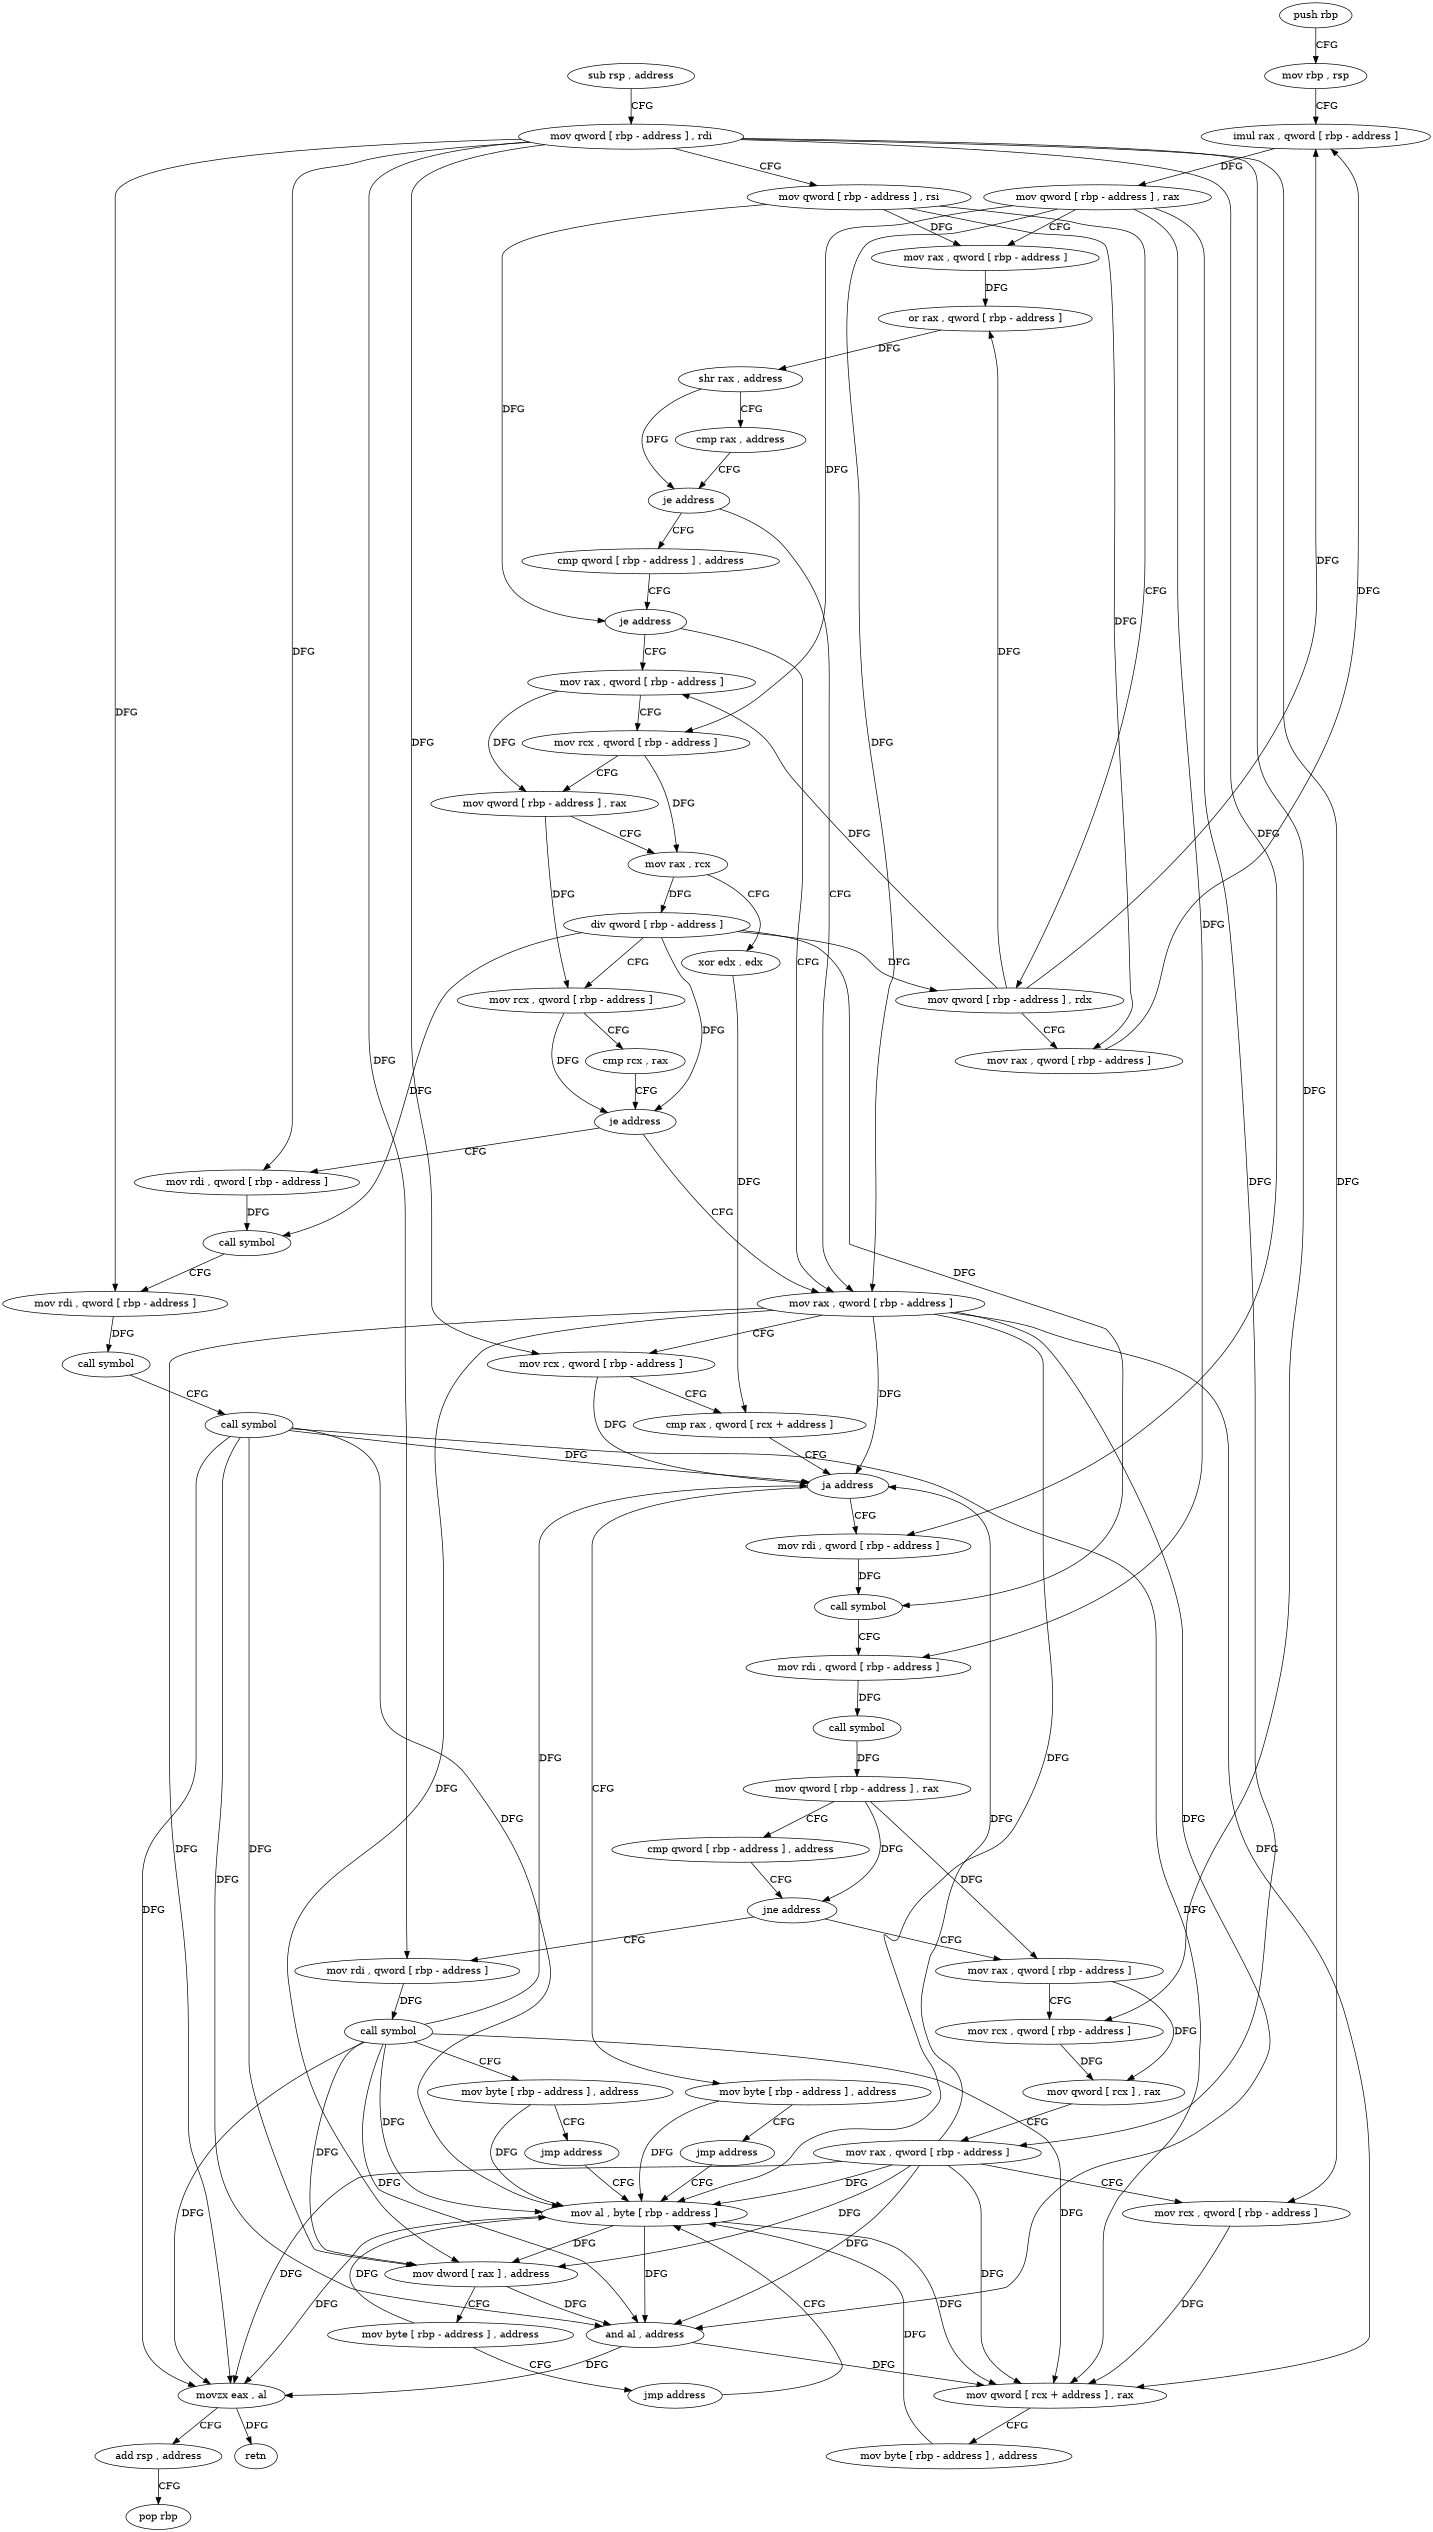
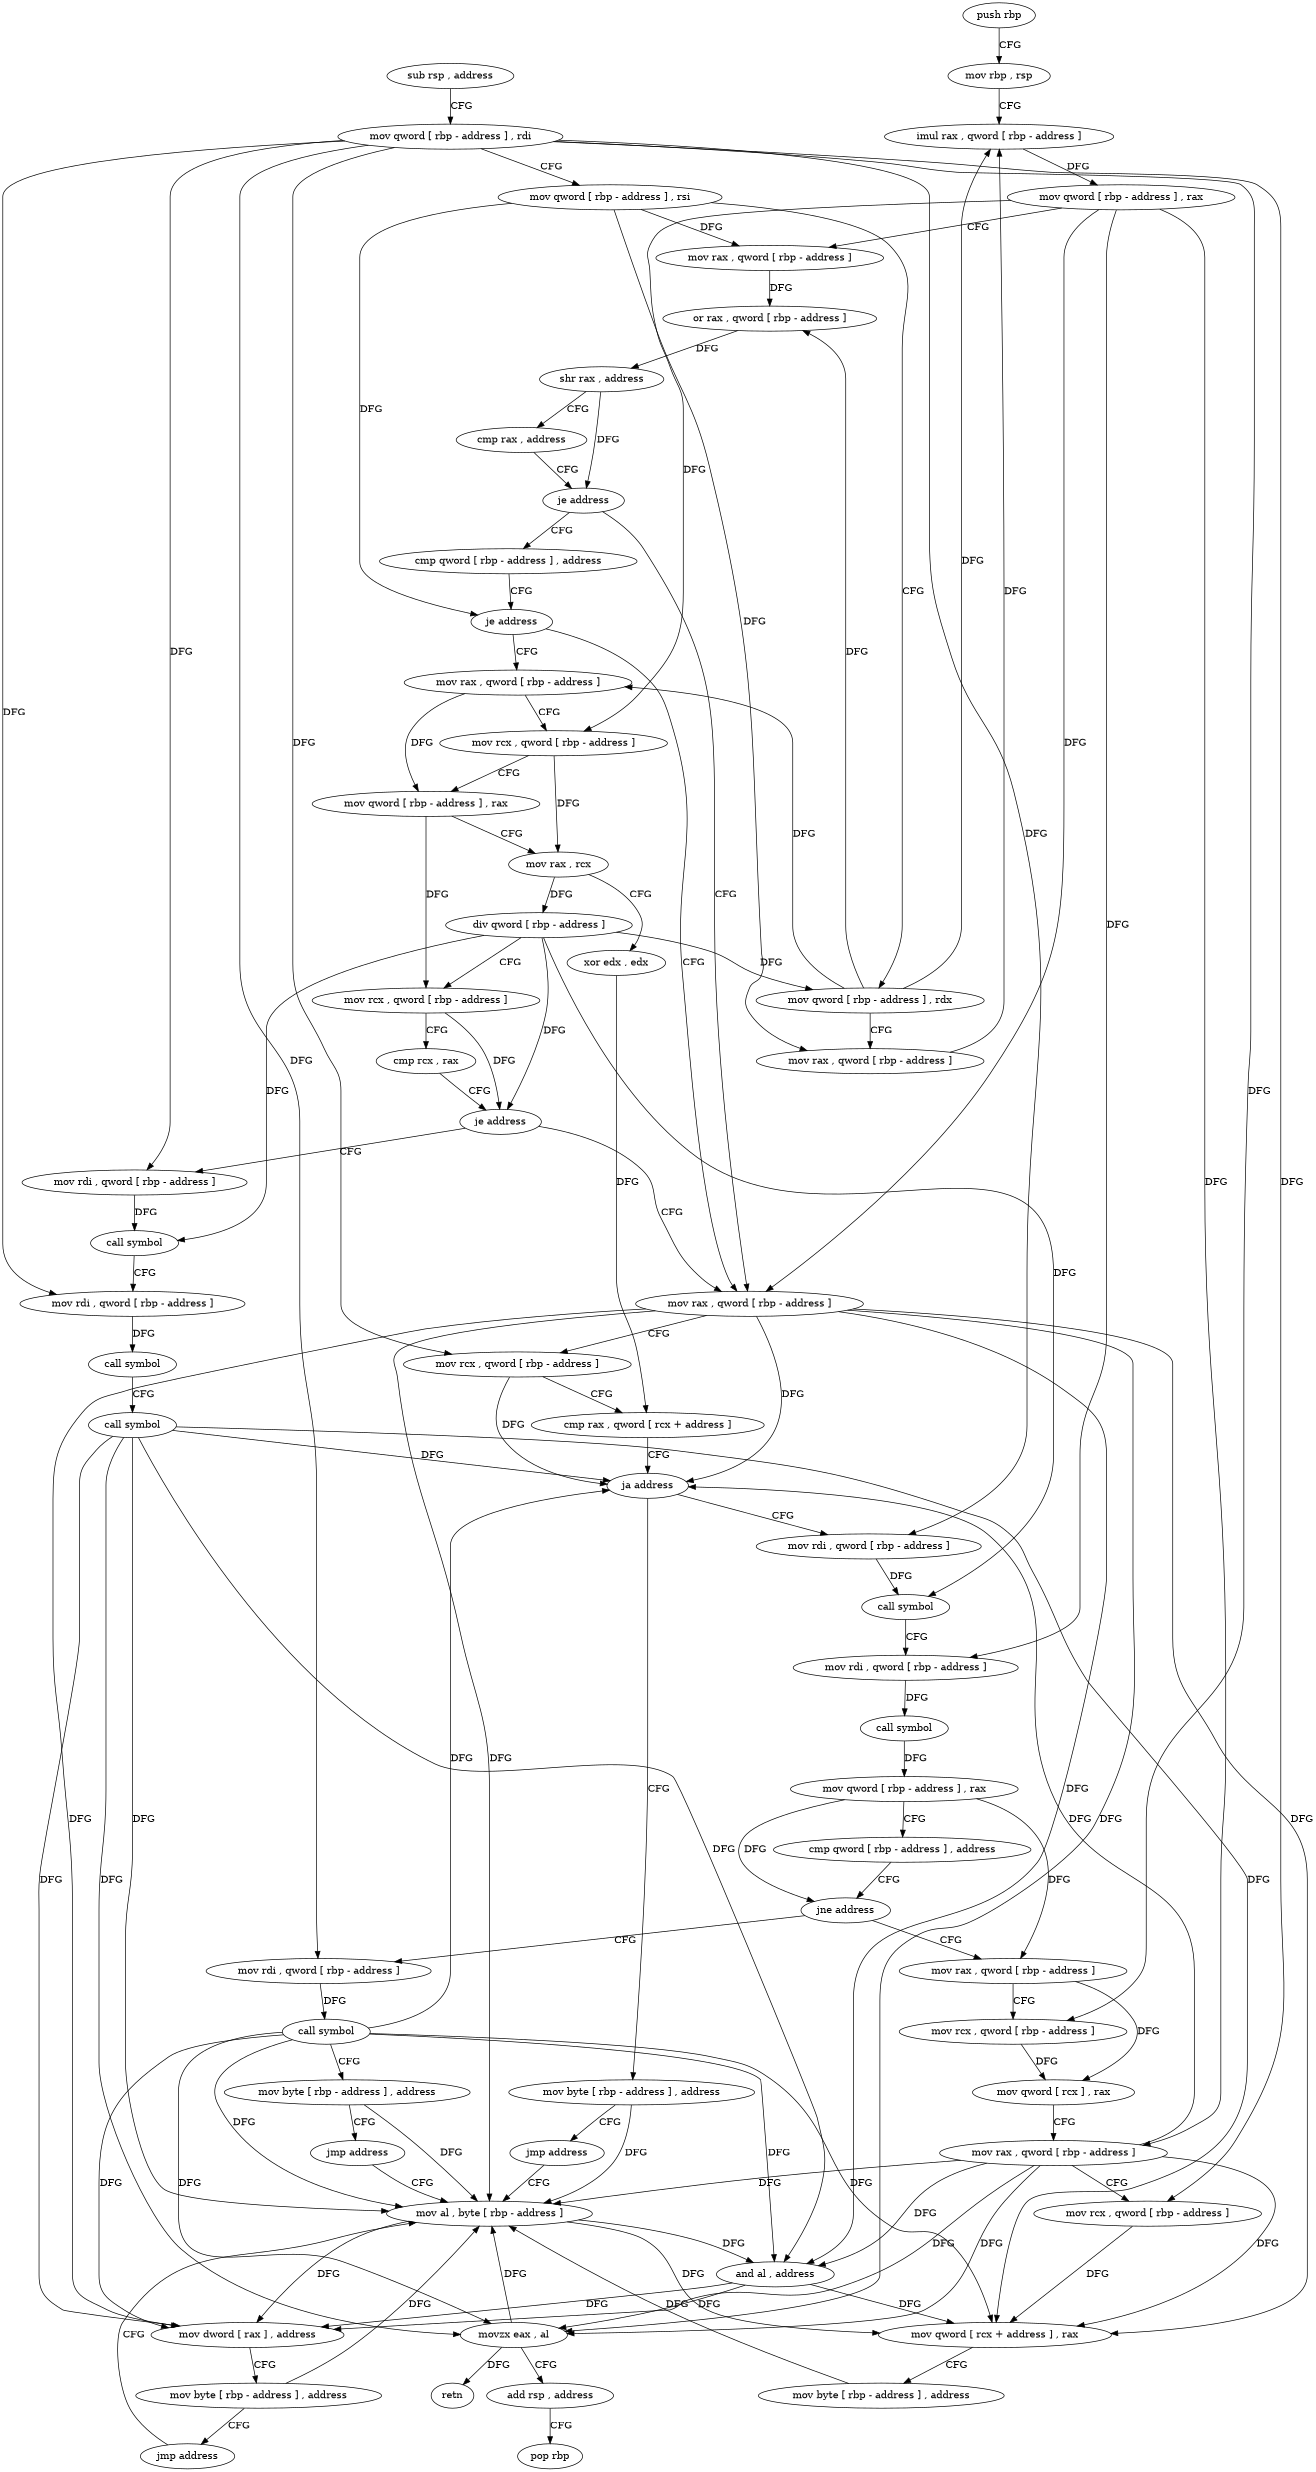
(366, 2242) -> (502, 2278)
(555, 2306) -> (531, 2306)
